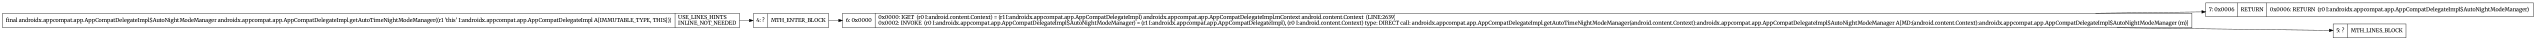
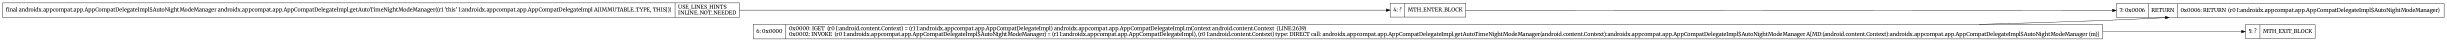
(834, 21) -> (1789, 10)
(2377, 31) -> (2288, 31)
